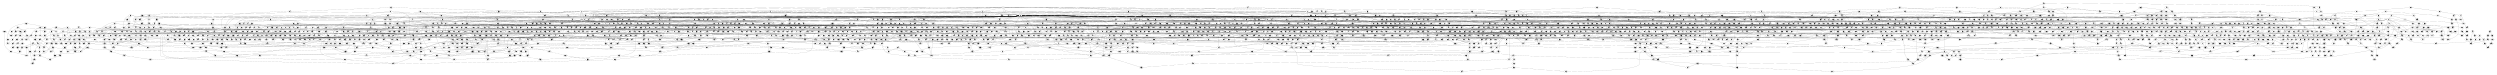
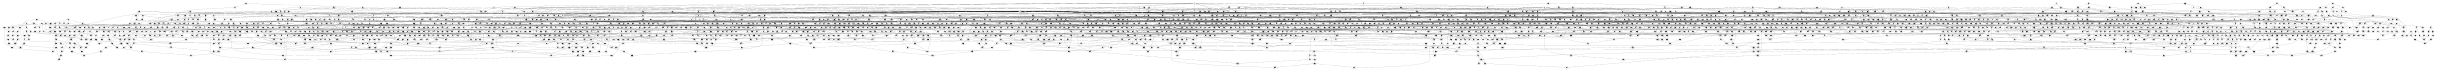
none -> (1796, 28)
